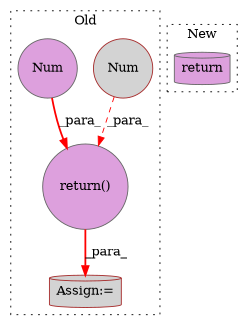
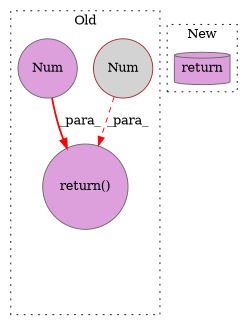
(85, 291) -> none
